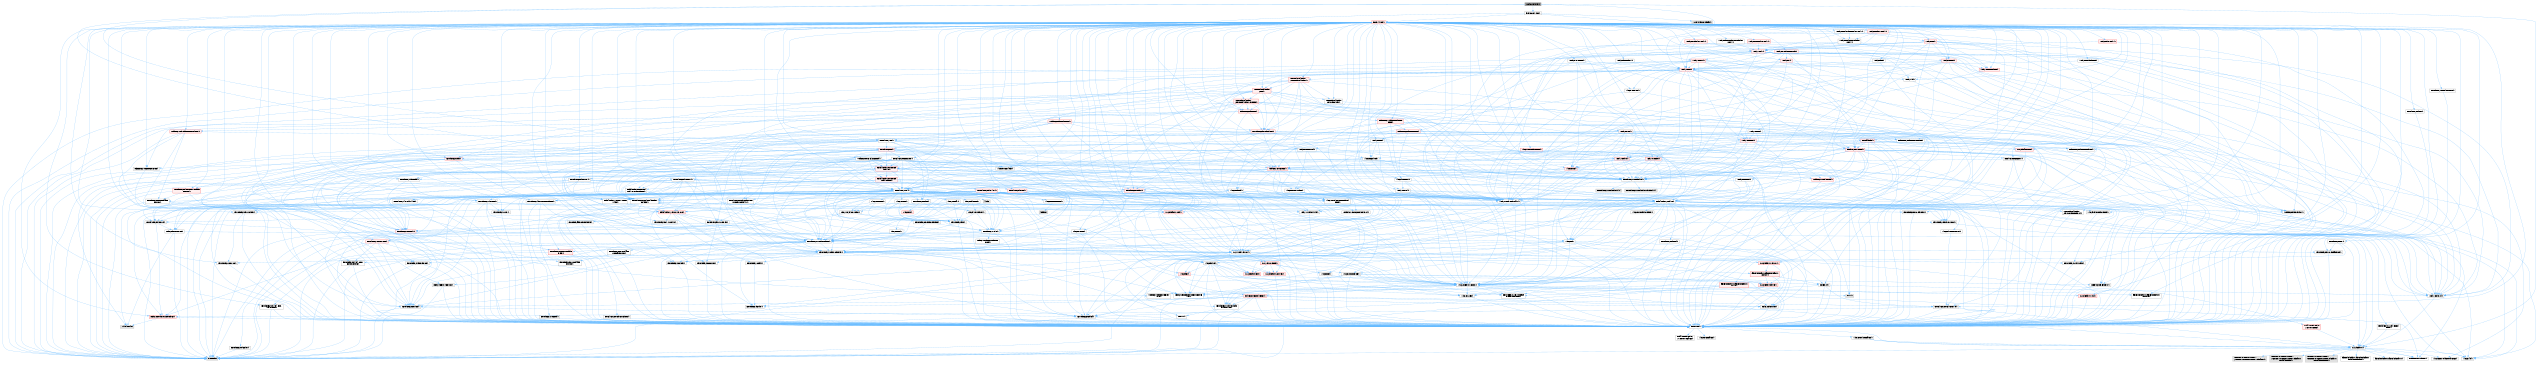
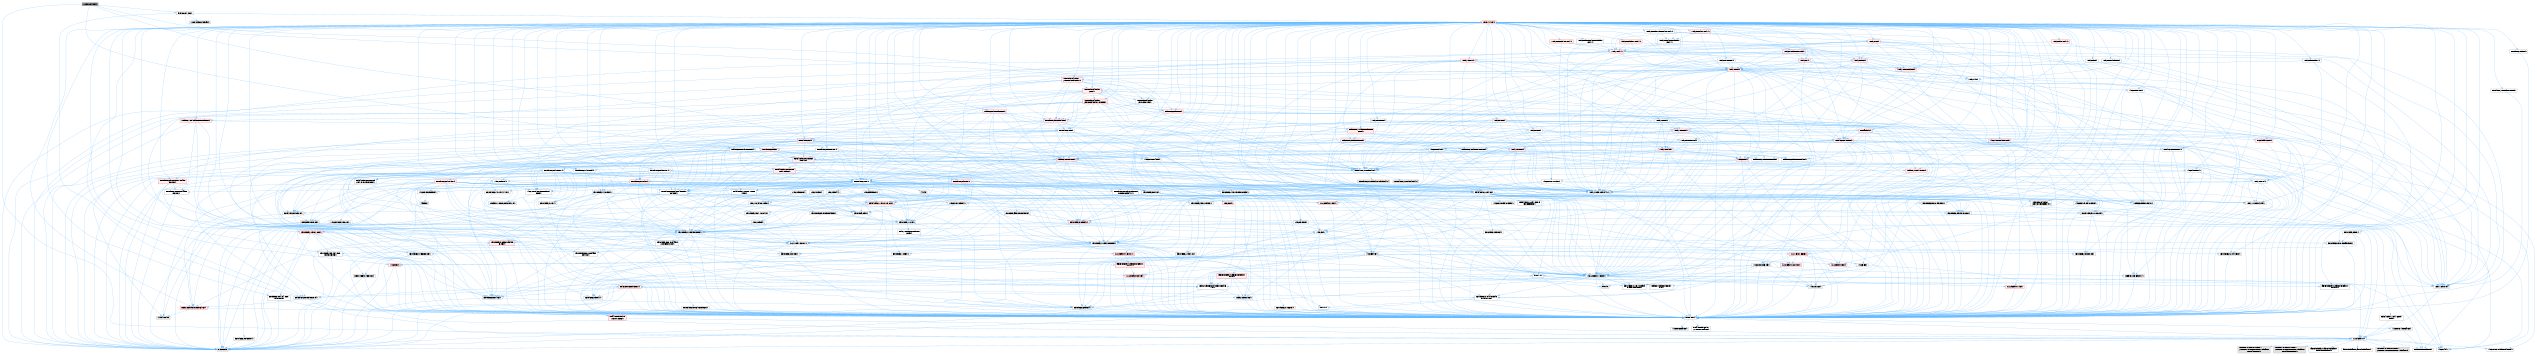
(1394, 136) -> (1478, 127)
none -> (1529, 203)
